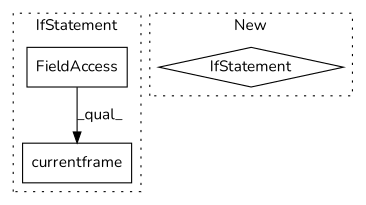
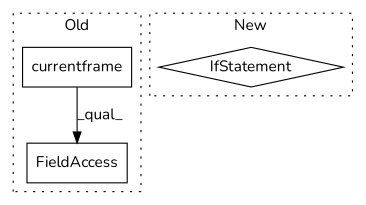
(77, 26) -> (77, 26)
(77, 110) -> (77, 110)
